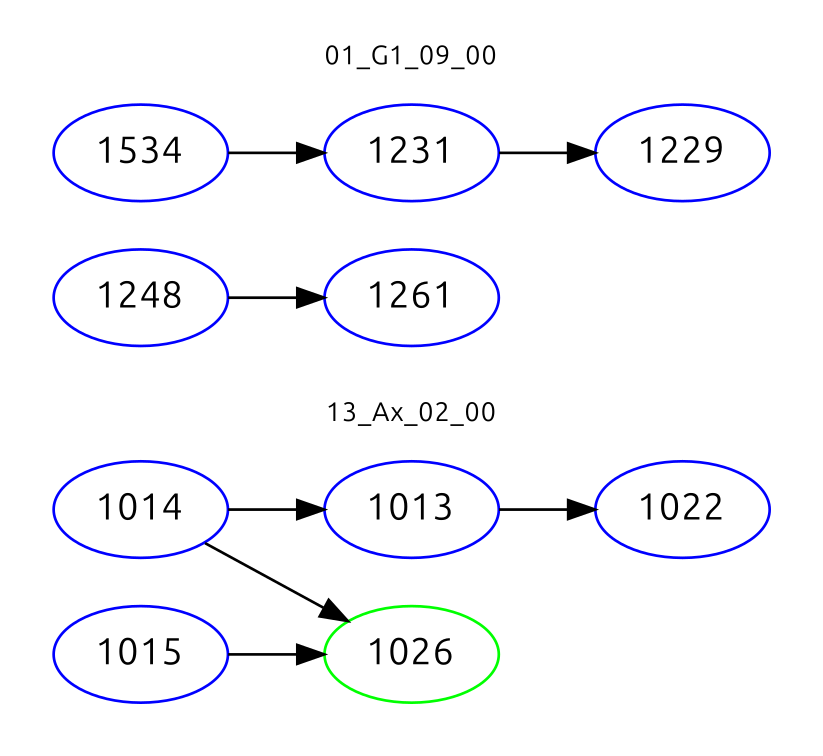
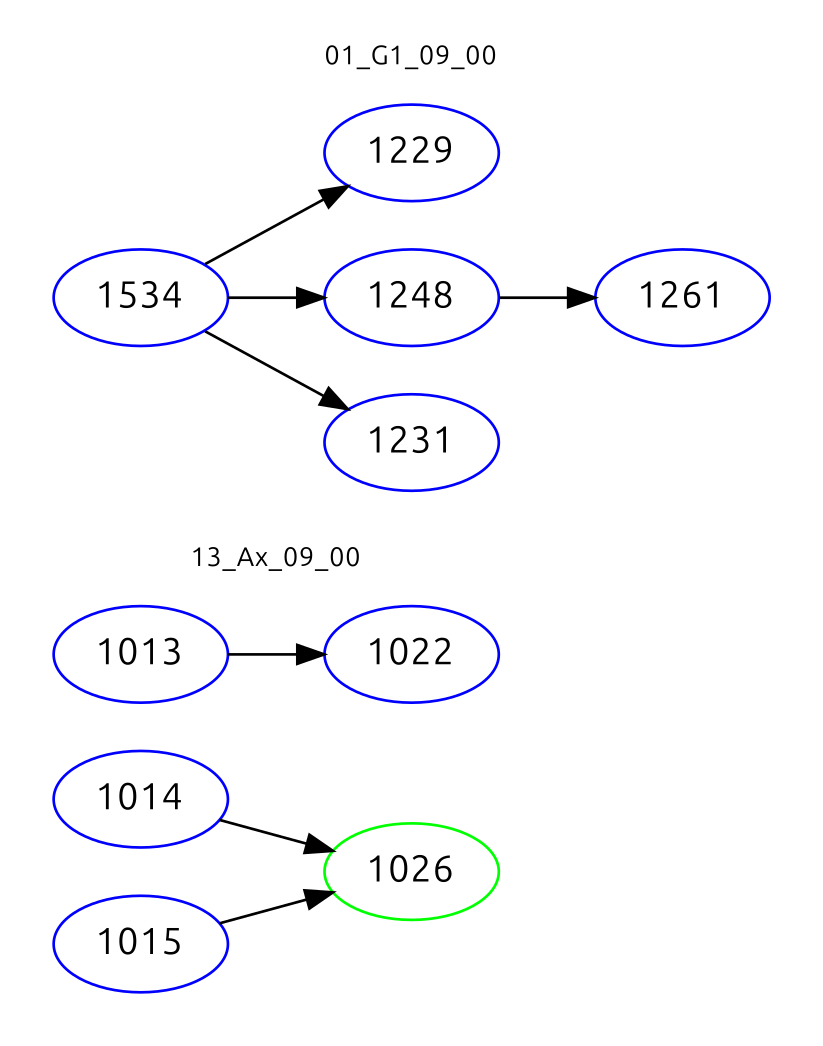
(533, 153) -> (264, 232)
none -> (262, 298)
(412, 414) -> (276, 559)
(262, 510) -> none
